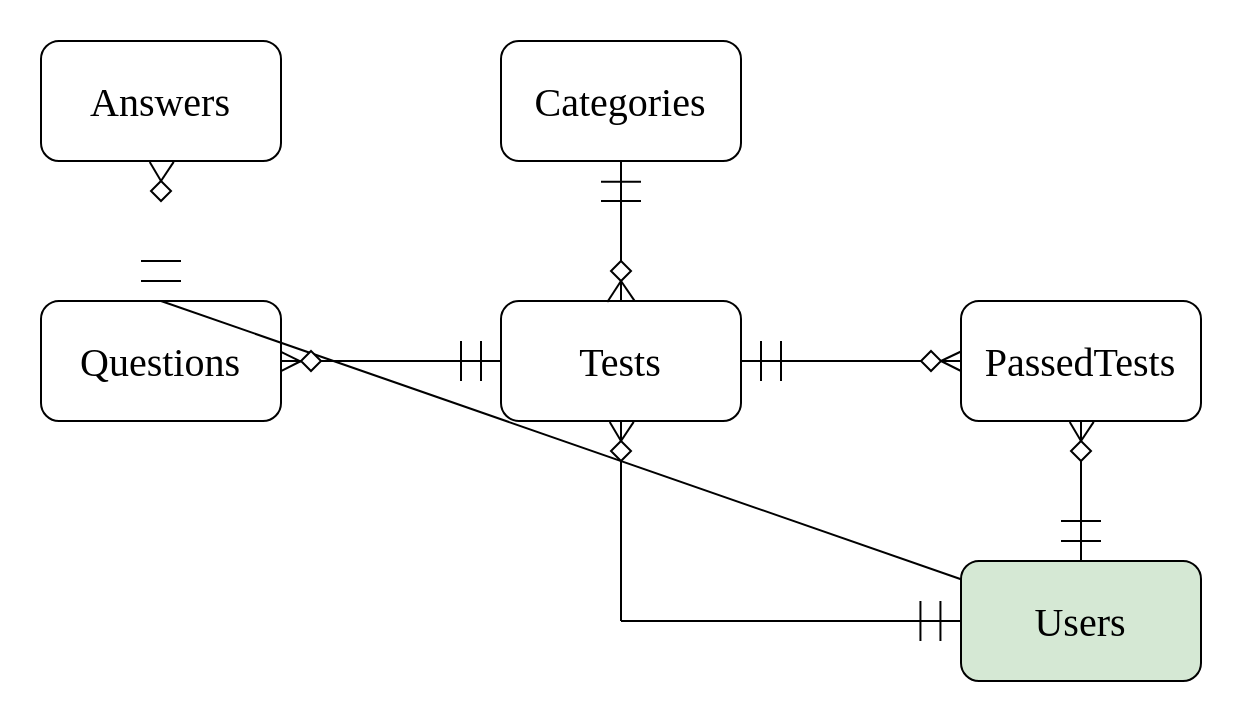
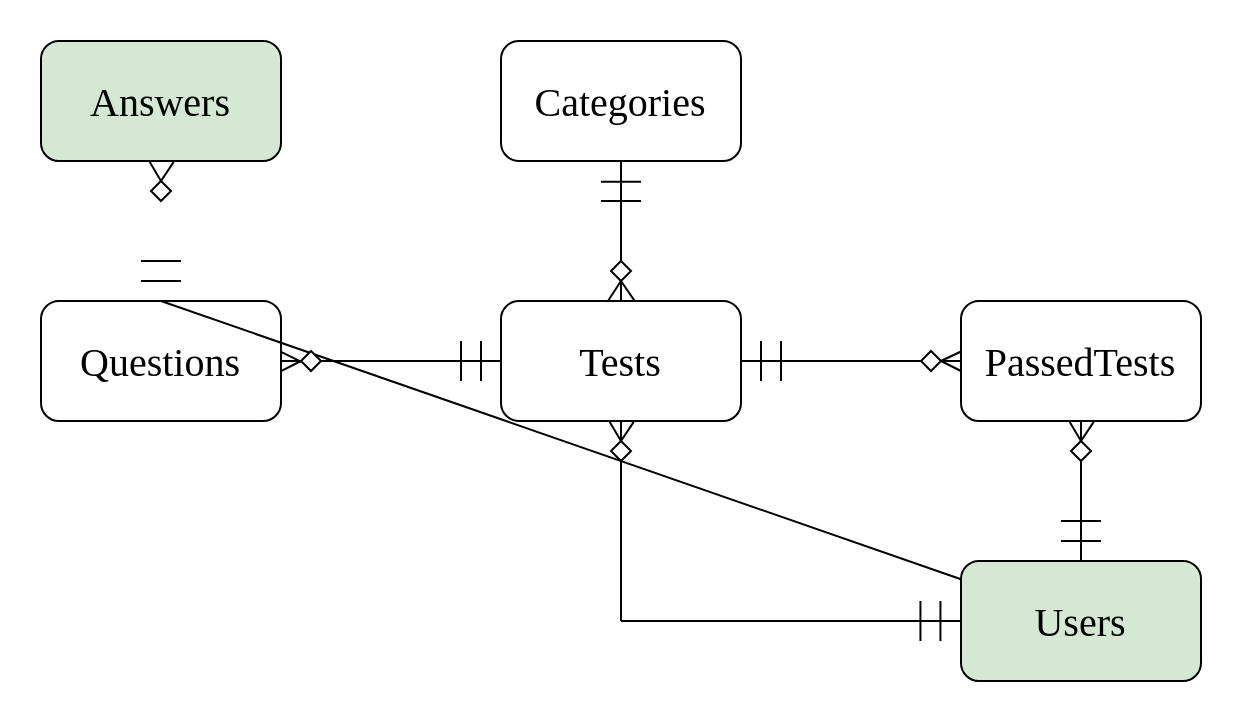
(161, 101) -> (161, 101)
